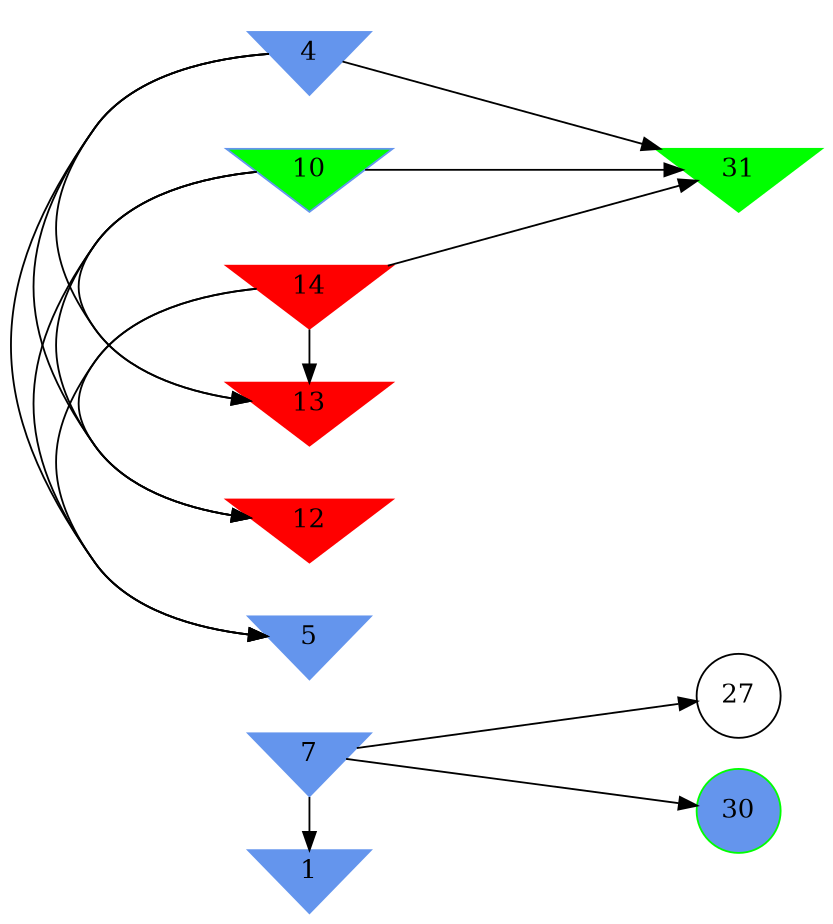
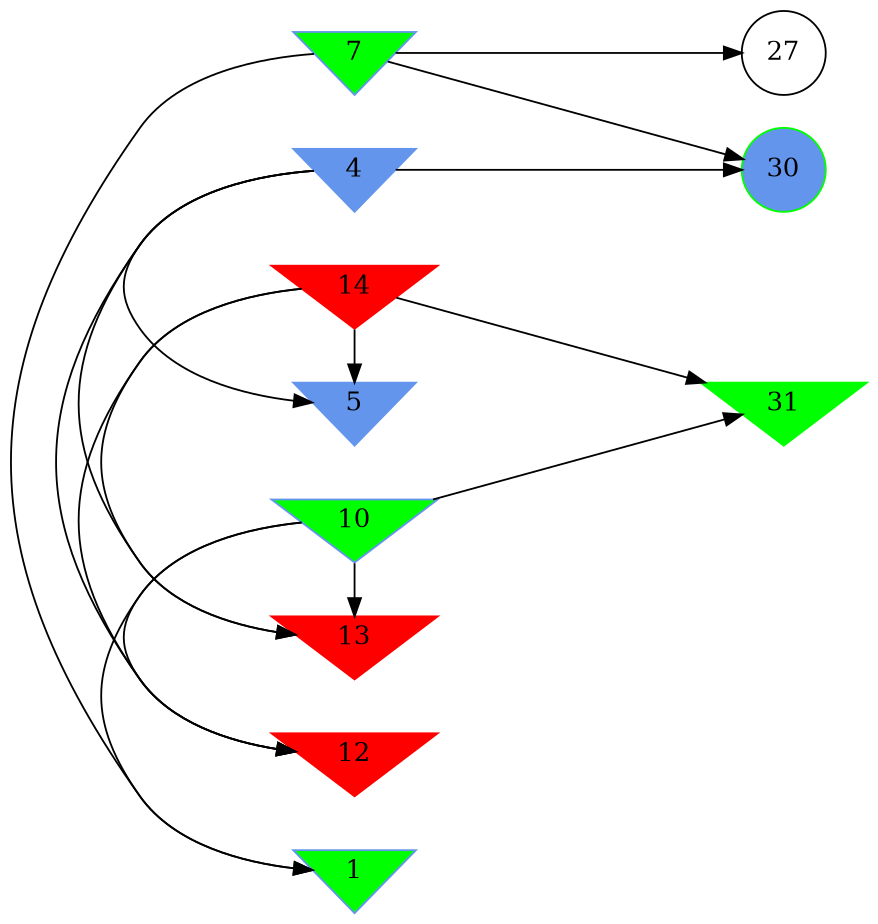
(493, 103) -> (560, 170)
(34, 400) -> (102, 692)
(309, 754) -> (355, 53)
(309, 871) -> (355, 871)
